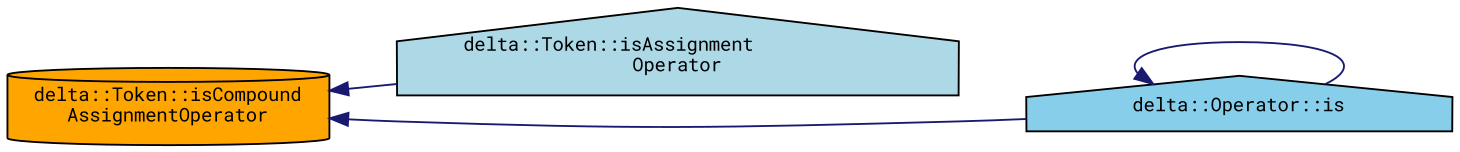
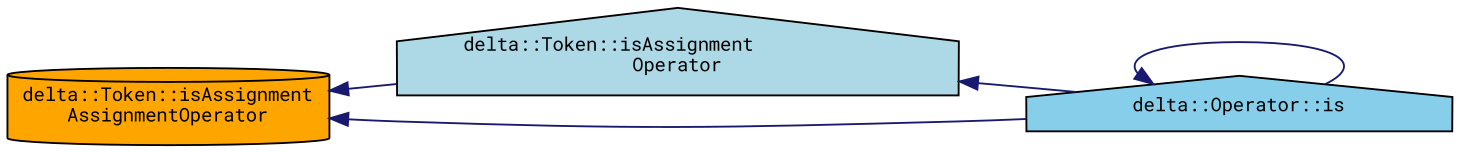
none -> (1027, 88)
(168, 107) -> (168, 107)
